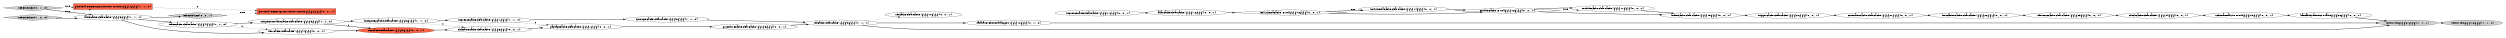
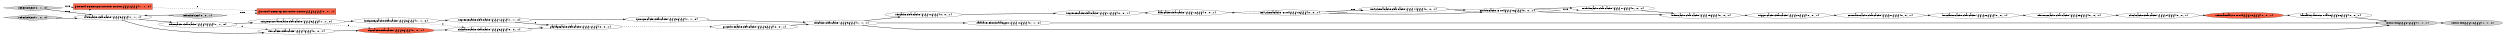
none -> (1008, 14)
(2244, 15) -> (2244, 15)
(165, 17) -> (160, 15)
(881, 19) -> (881, 19)
(531, 24) -> (531, 24)
(347, 26) -> (347, 26)
(666, 27) -> (666, 27)
